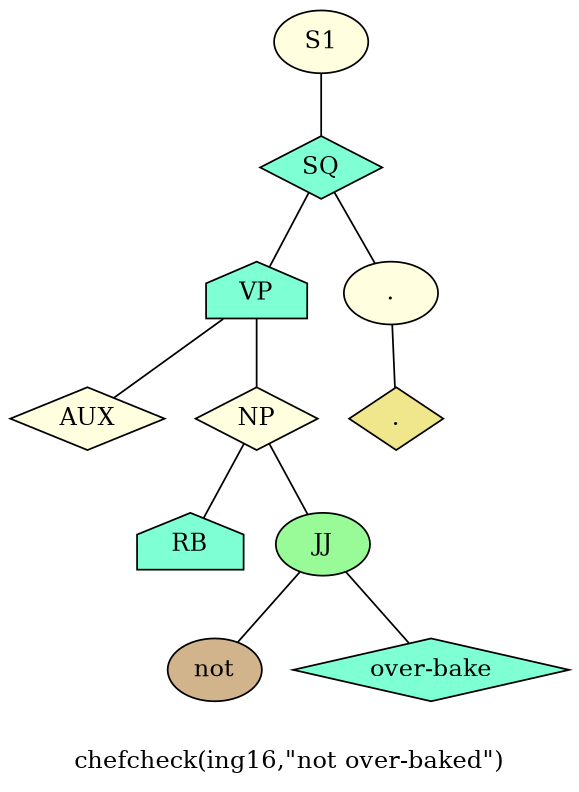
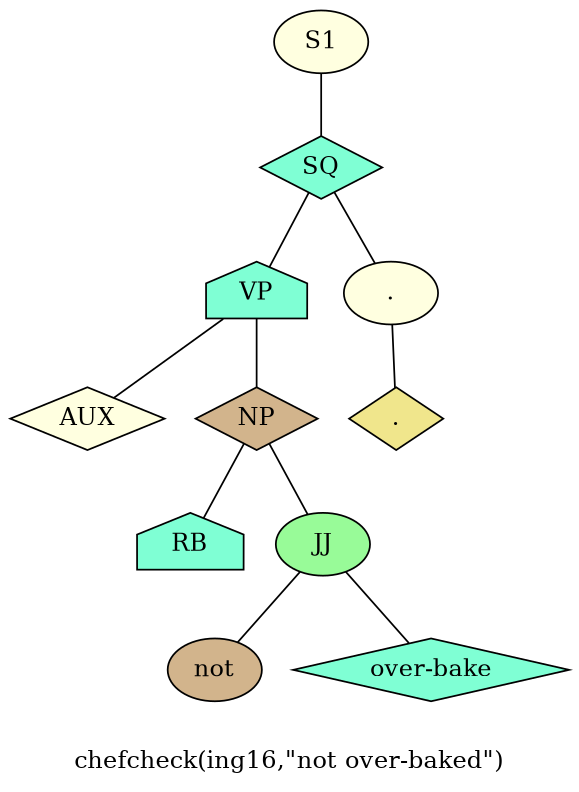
(257, 419) -> (257, 419)
